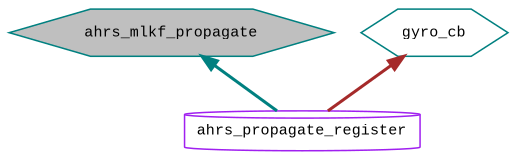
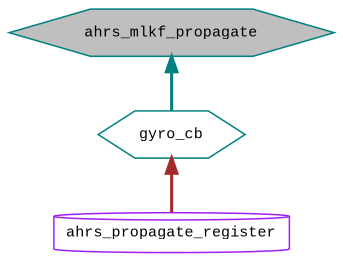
(246, 88) -> (172, 91)
